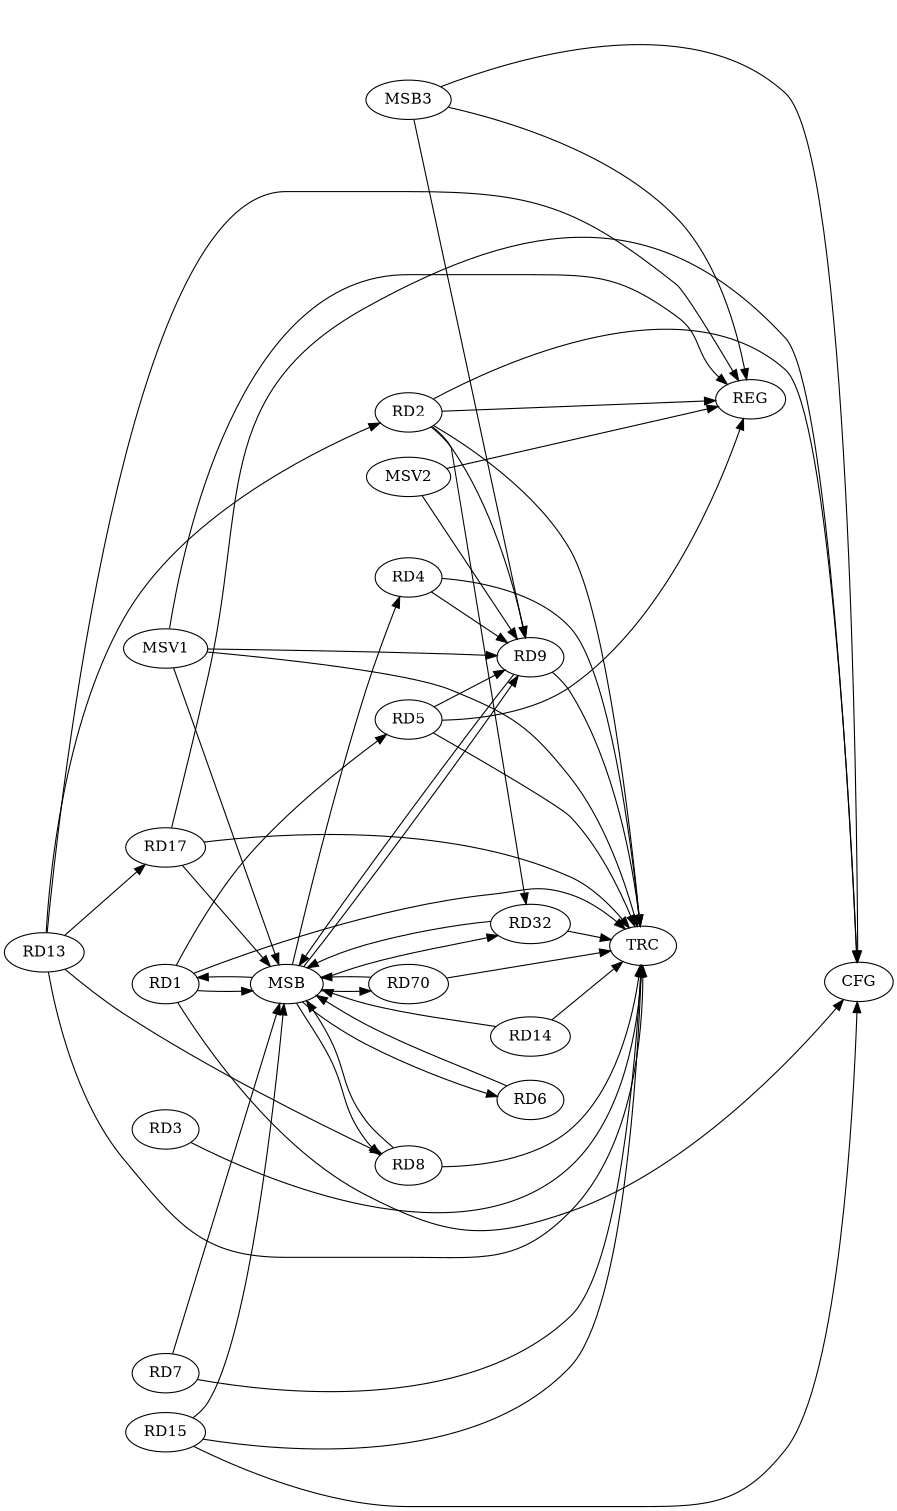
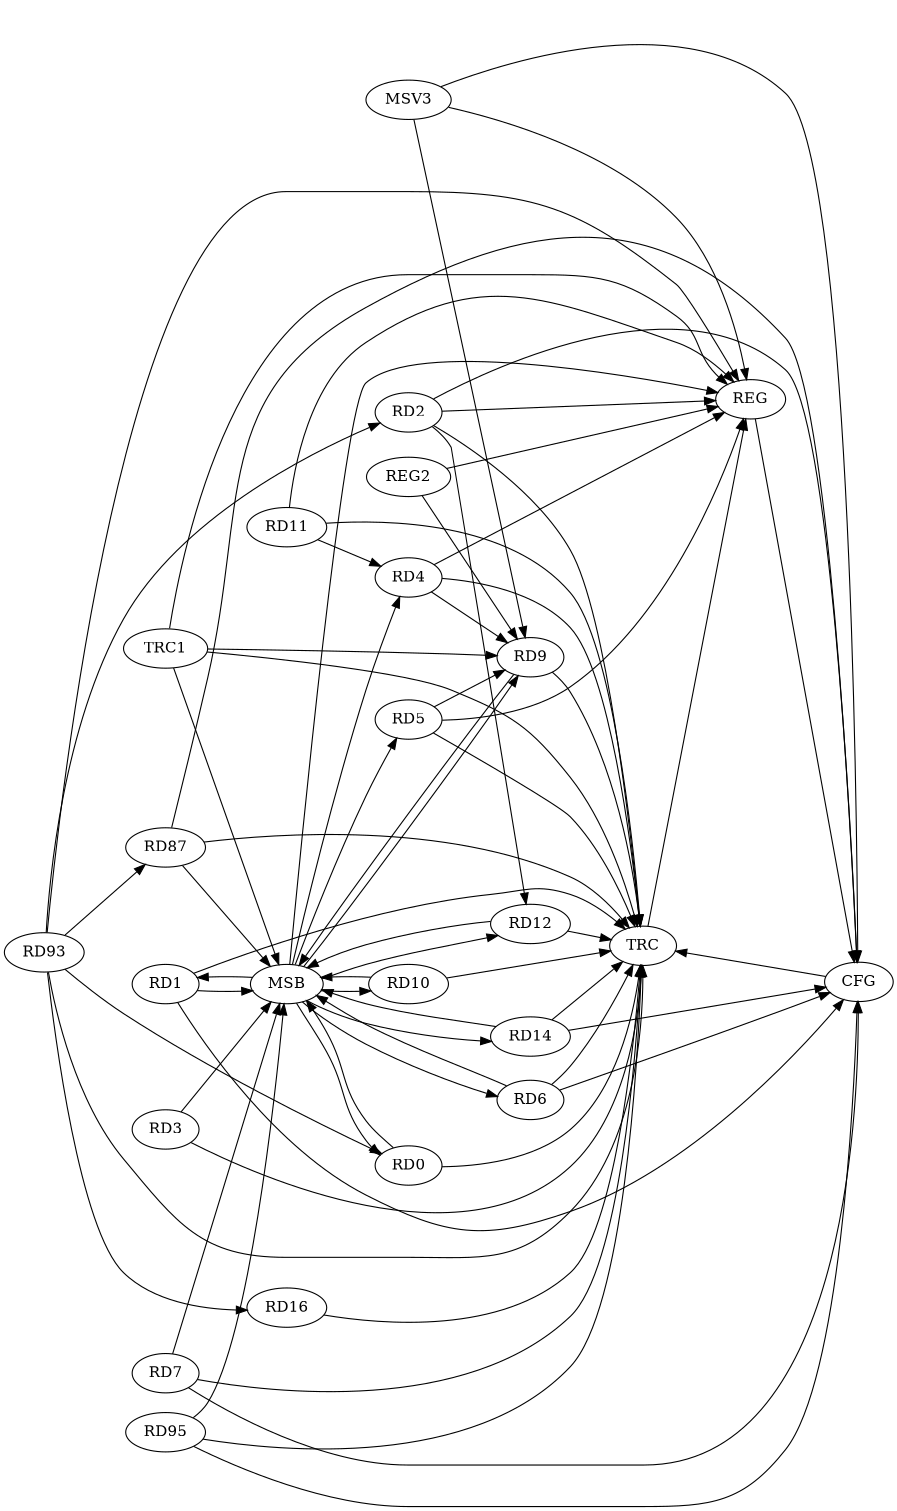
(409, 100) -> (409, 100)
(409, 477) -> (409, 477)
none -> (574, 491)
none -> (341, 500)
(490, 520) -> none
none -> (287, 527)
(166, 649) -> (166, 649)
none -> (696, 678)
none -> (804, 685)
(257, 846) -> (340, 855)
(166, 847) -> (166, 847)
(530, 924) -> (530, 924)
(44, 952) -> (44, 952)
none -> (756, 965)
(409, 984) -> (409, 984)
none -> (692, 1010)
none -> (392, 1029)
none -> (595, 1033)
none -> (690, 1044)
none -> (227, 1056)
(409, 1166) -> (409, 1166)
none -> (287, 1308)
(166, 1432) -> (166, 1432)
none -> (681, 1457)
